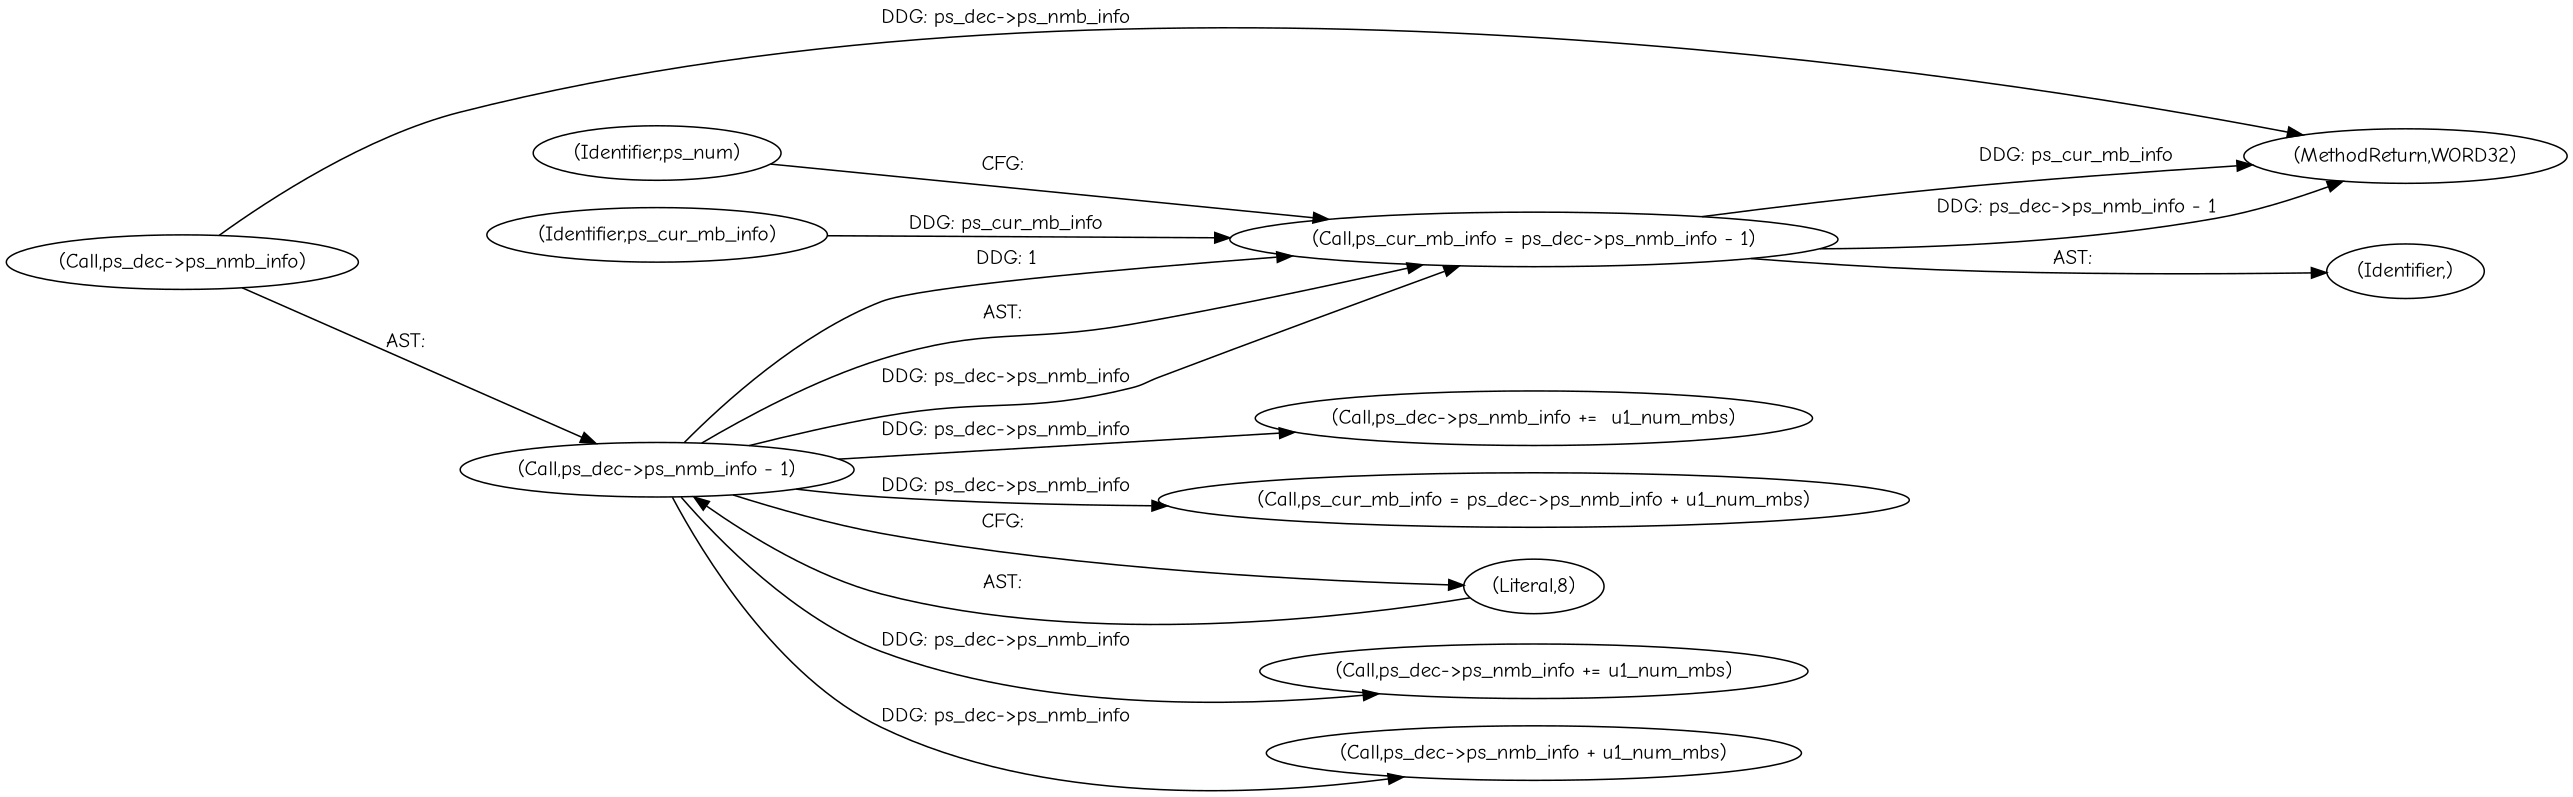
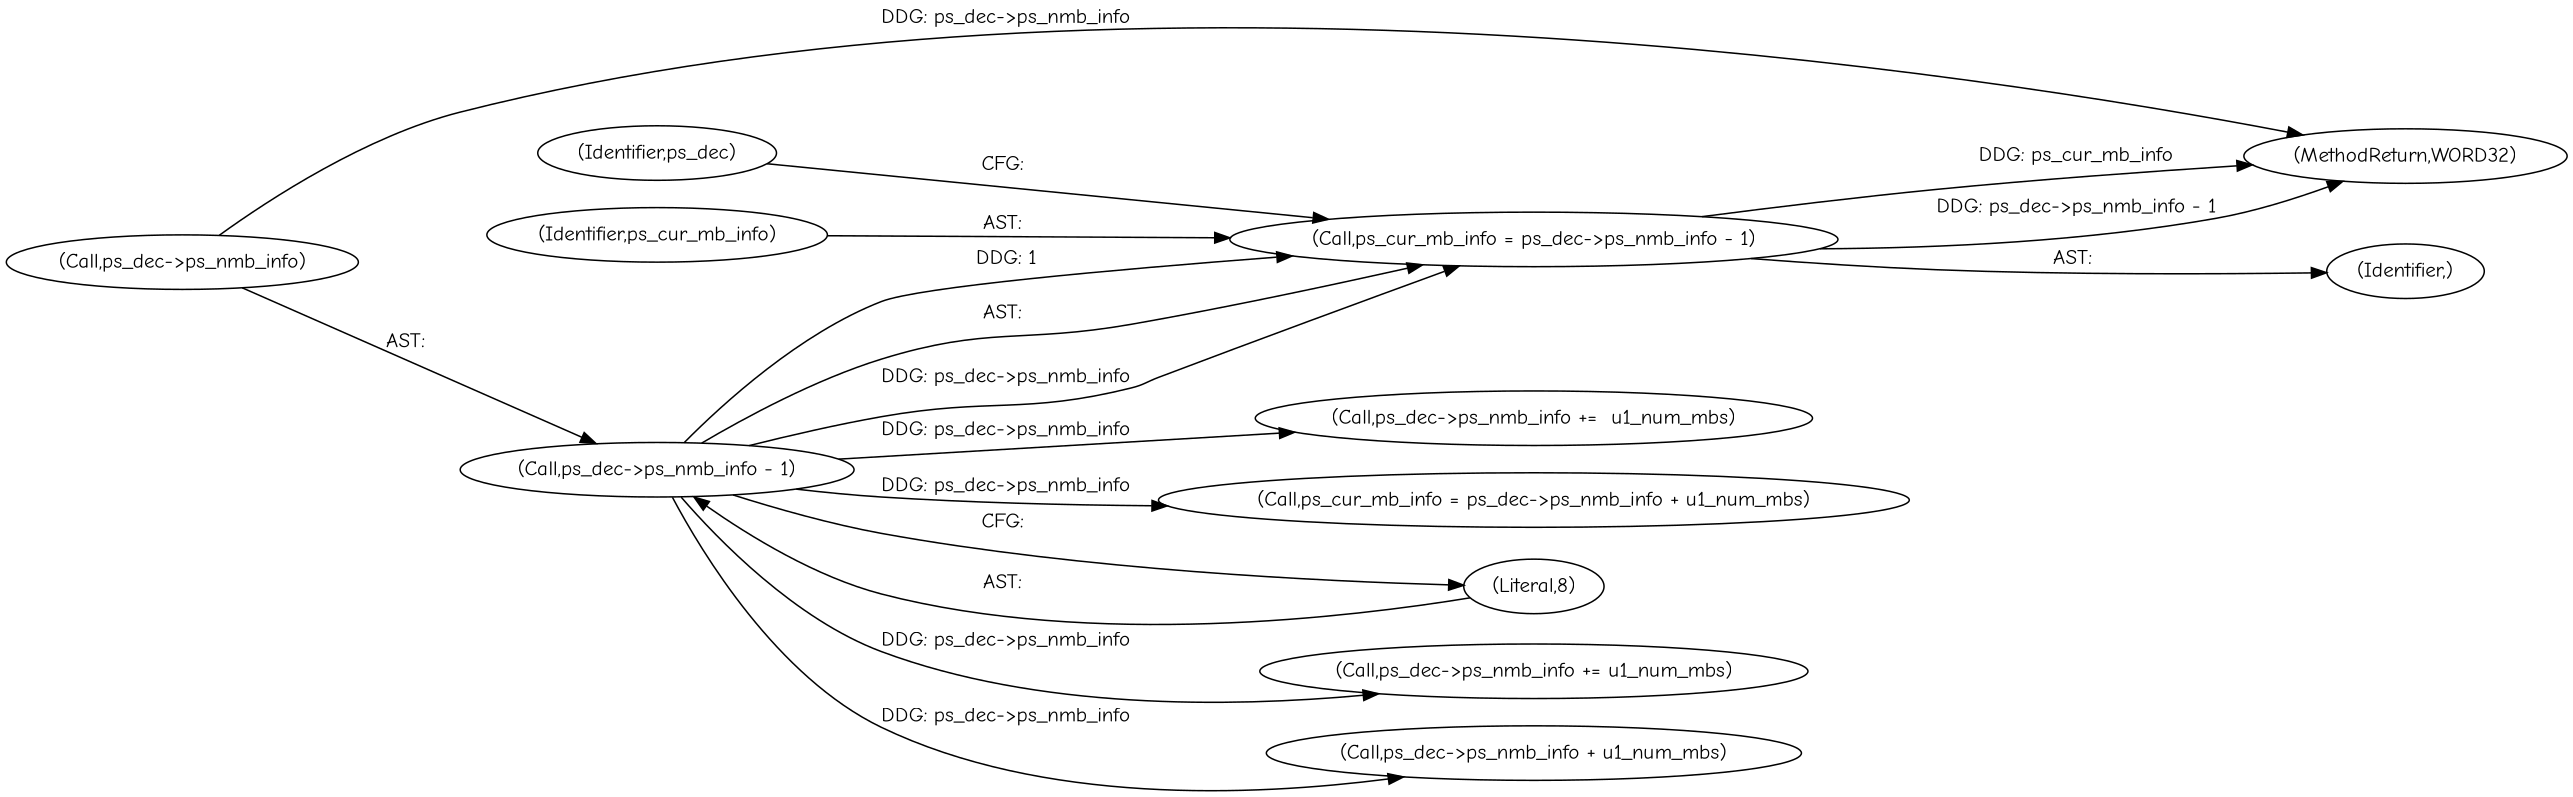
(657, 153) -> (657, 153)
(1006, 224) -> (1006, 224)
